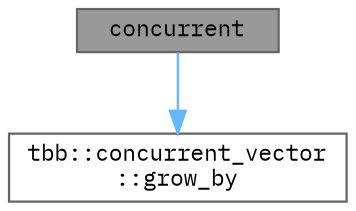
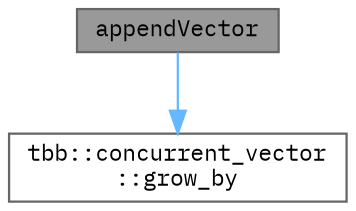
(178, 31) -> (178, 31)
